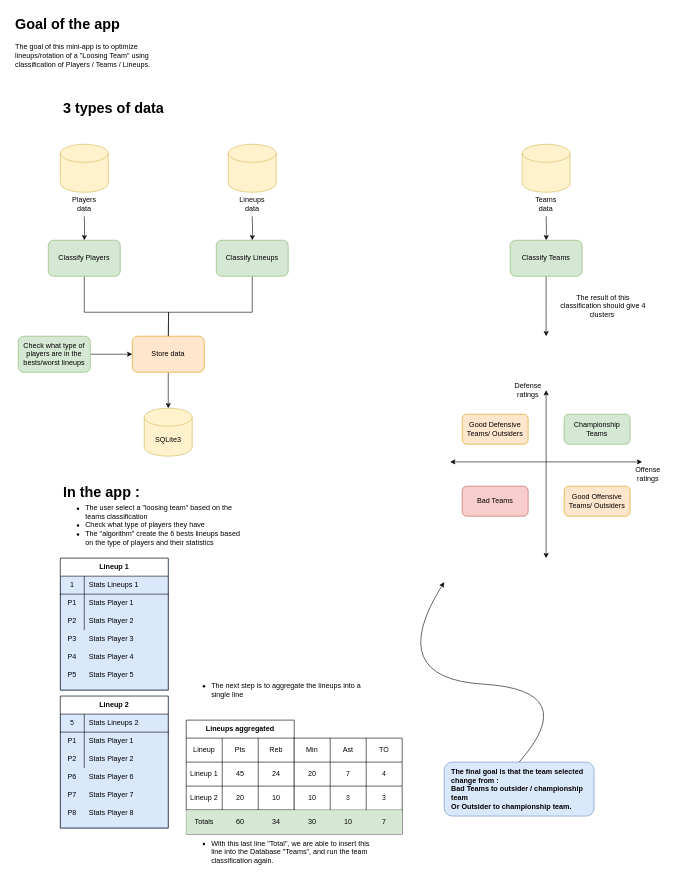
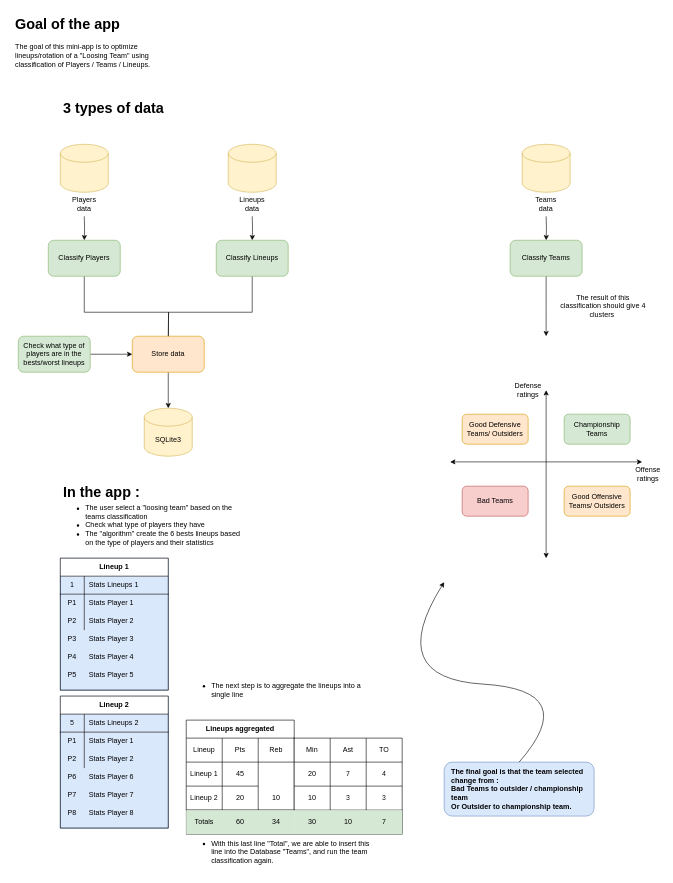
(276, 774) -> none
